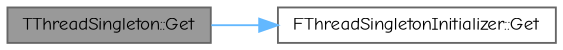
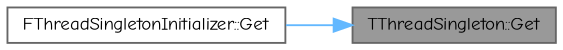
(235, 25) -> (310, 25)
